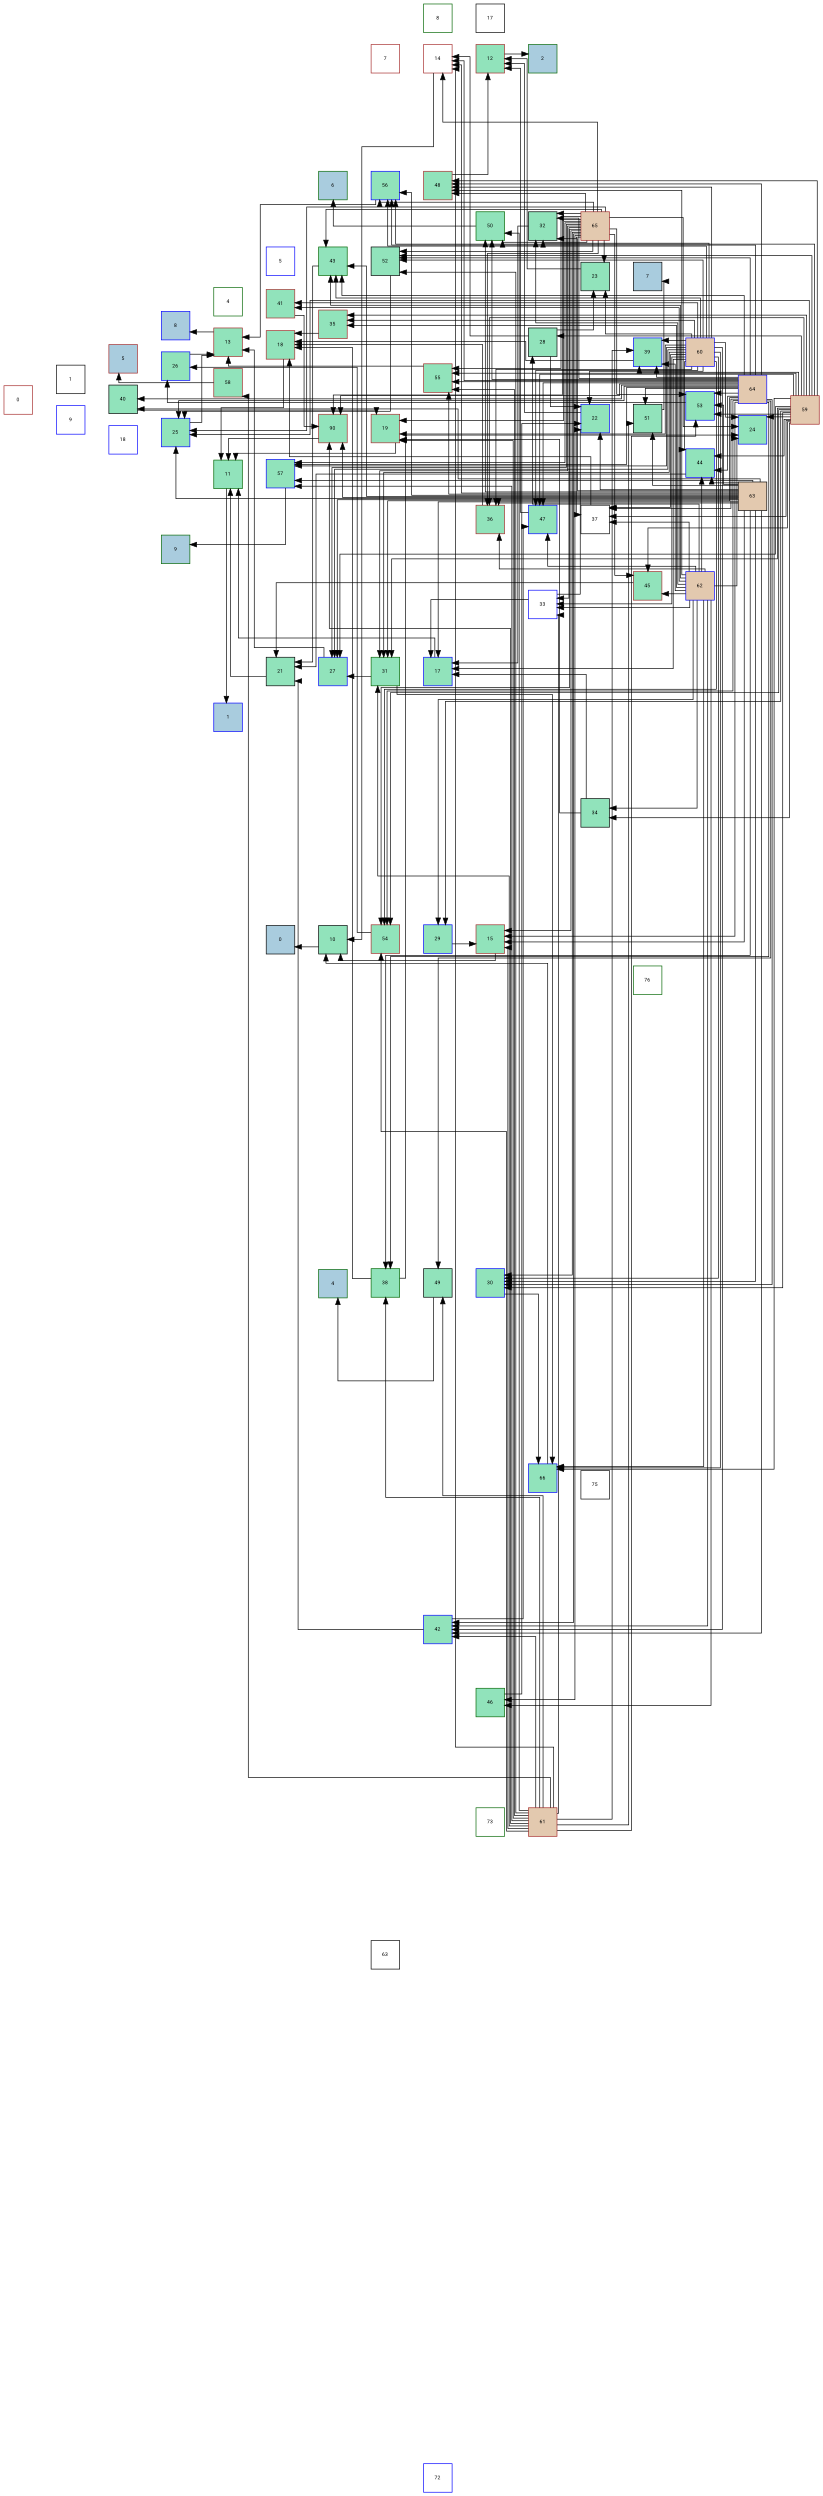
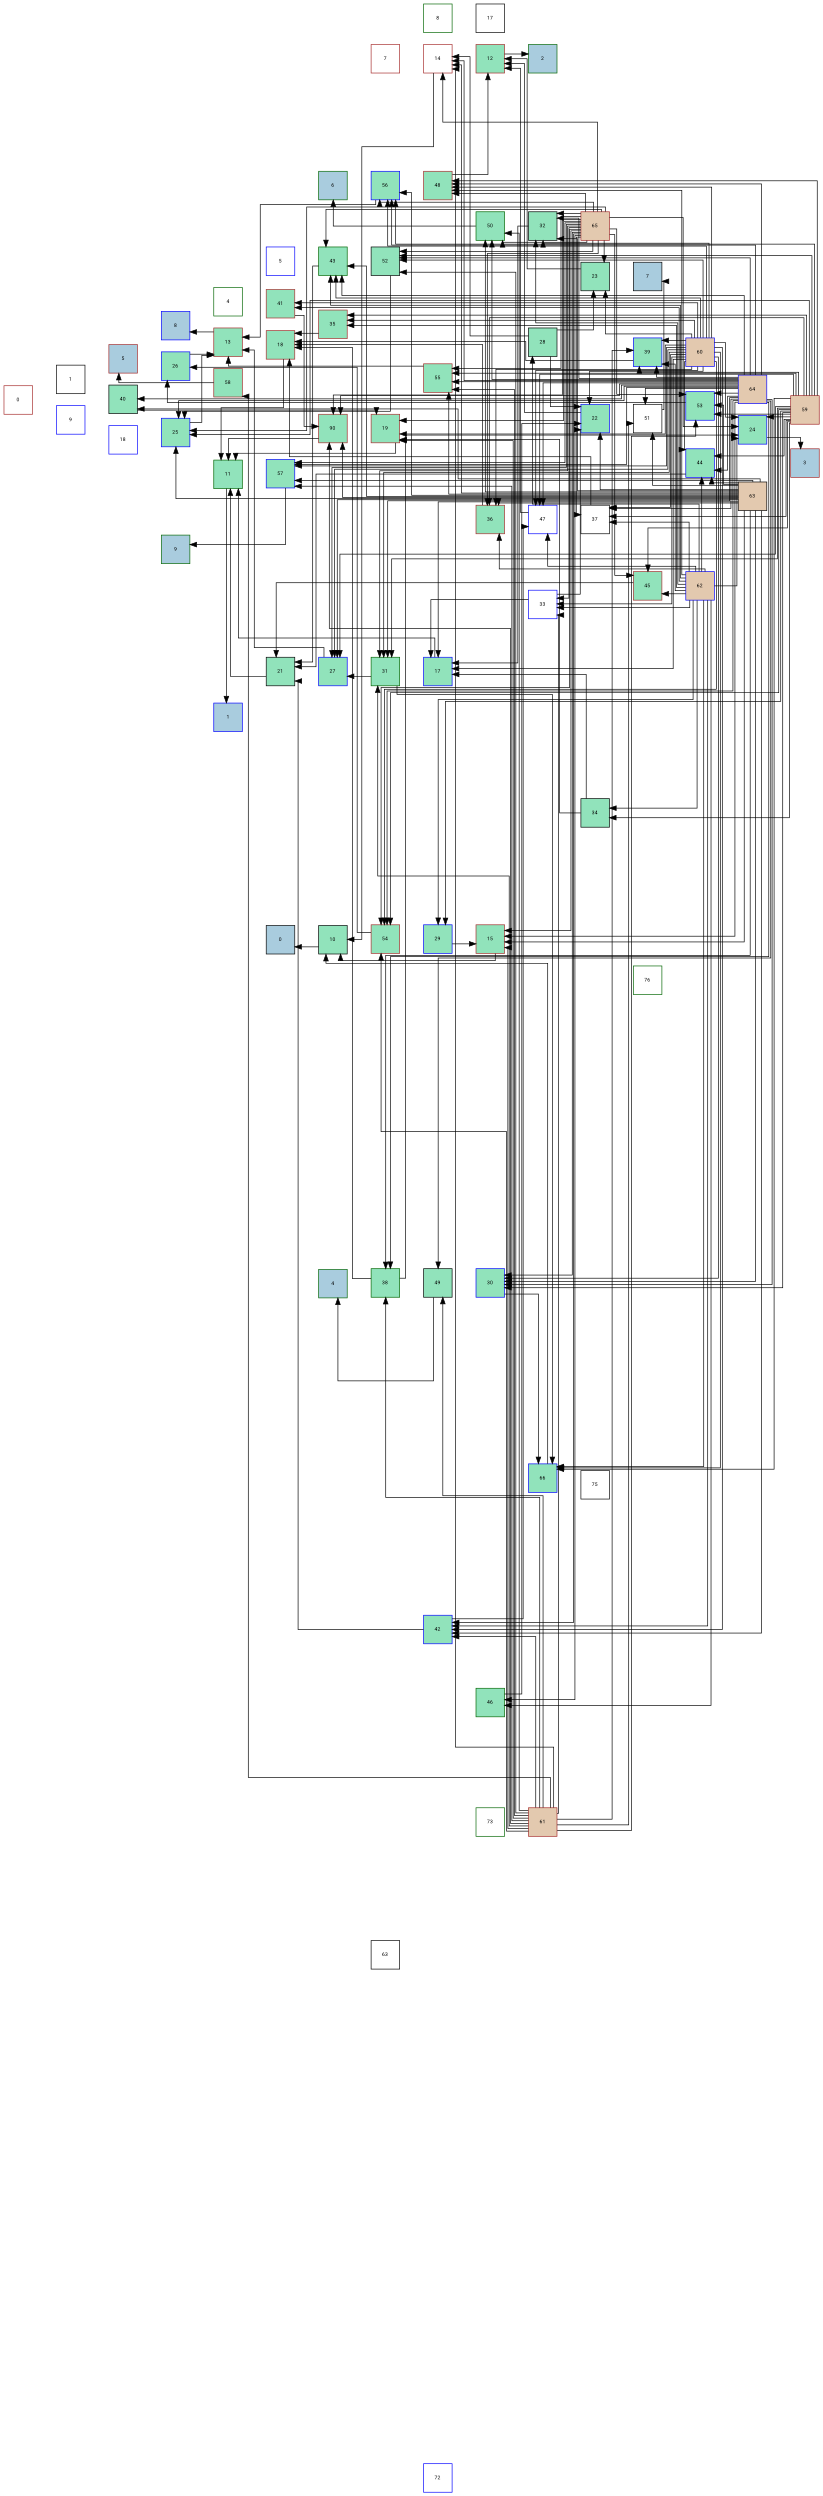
(720, 336) -> none
(648, 419) -> (648, 419)
none -> (805, 463)
(543, 519) -> (543, 519)
